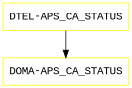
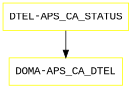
(66, 72) -> (66, 72)
